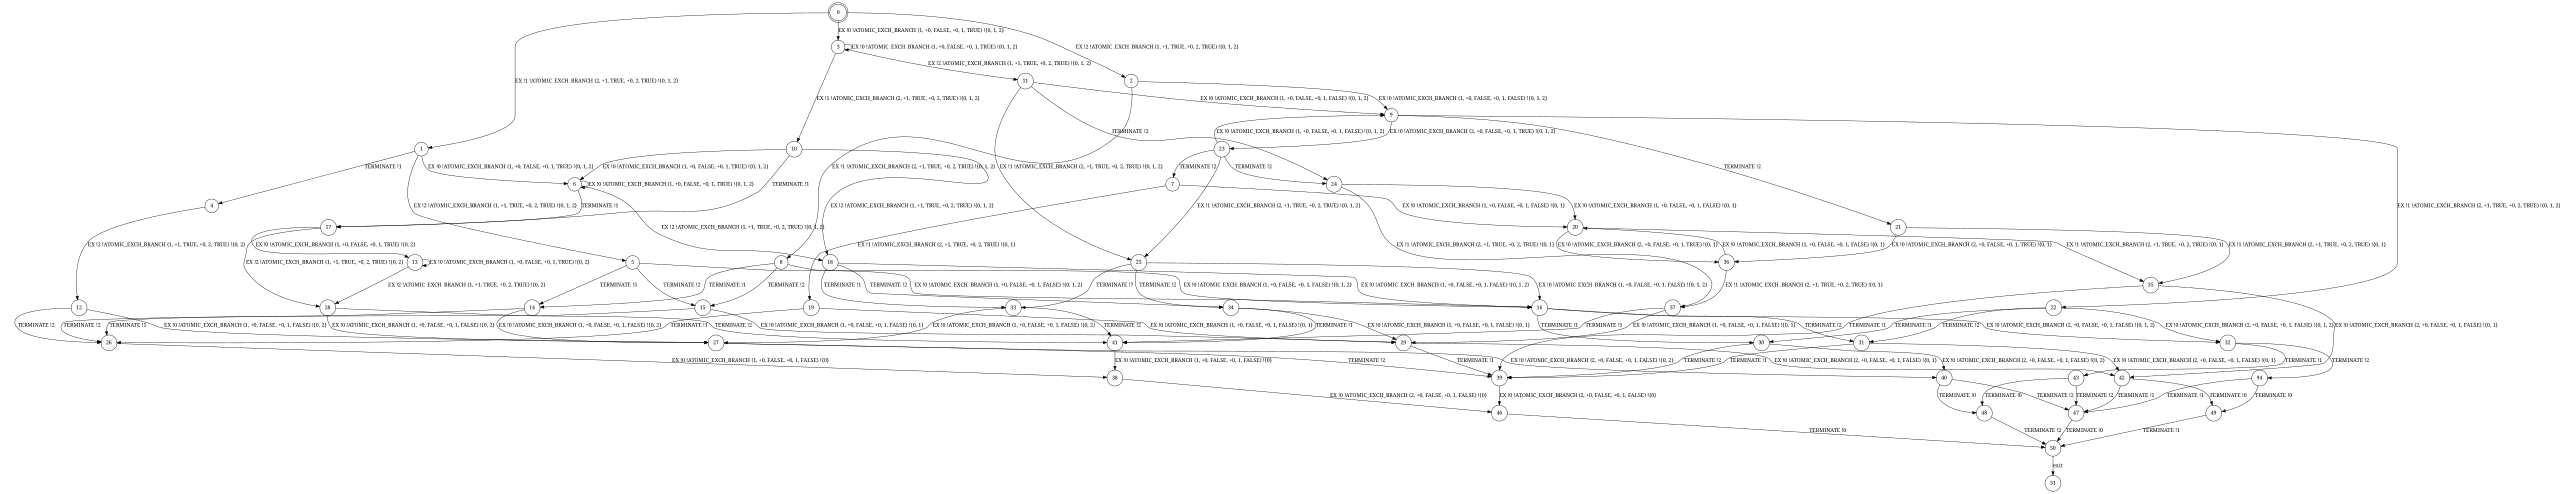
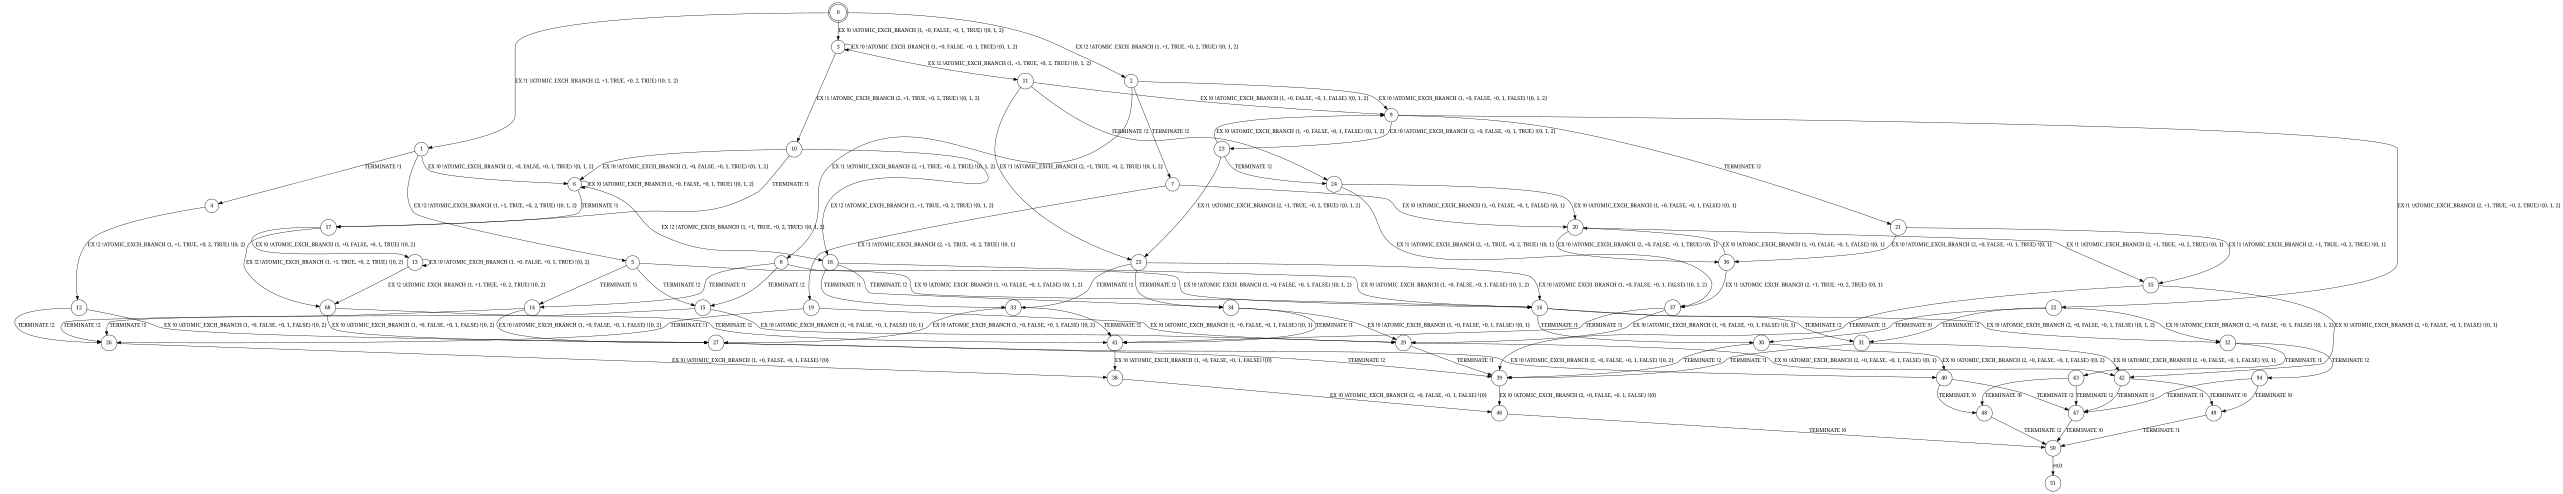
(1190, 156) -> (1151, 131)
(1115, 285) -> (1115, 285)
(328, 308) -> (328, 308)
(1913, 325) -> (1913, 325)
